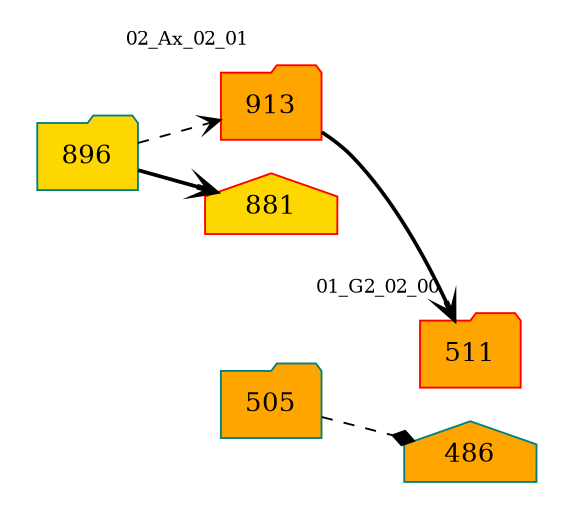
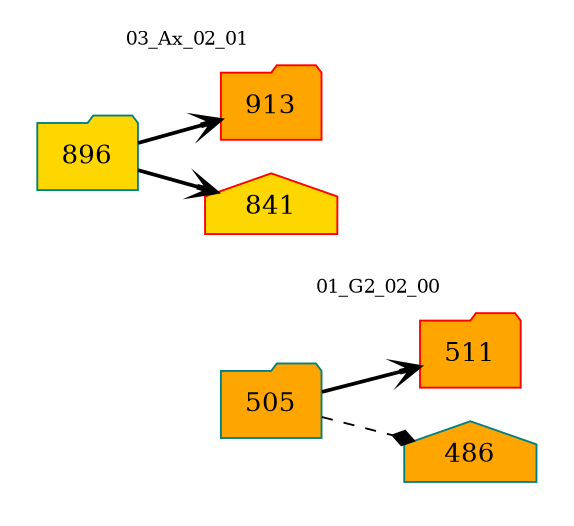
(187, 40) -> (187, 40)
(170, 134) -> (170, 134)
(271, 207) -> (271, 207)
(395, 210) -> (362, 382)
